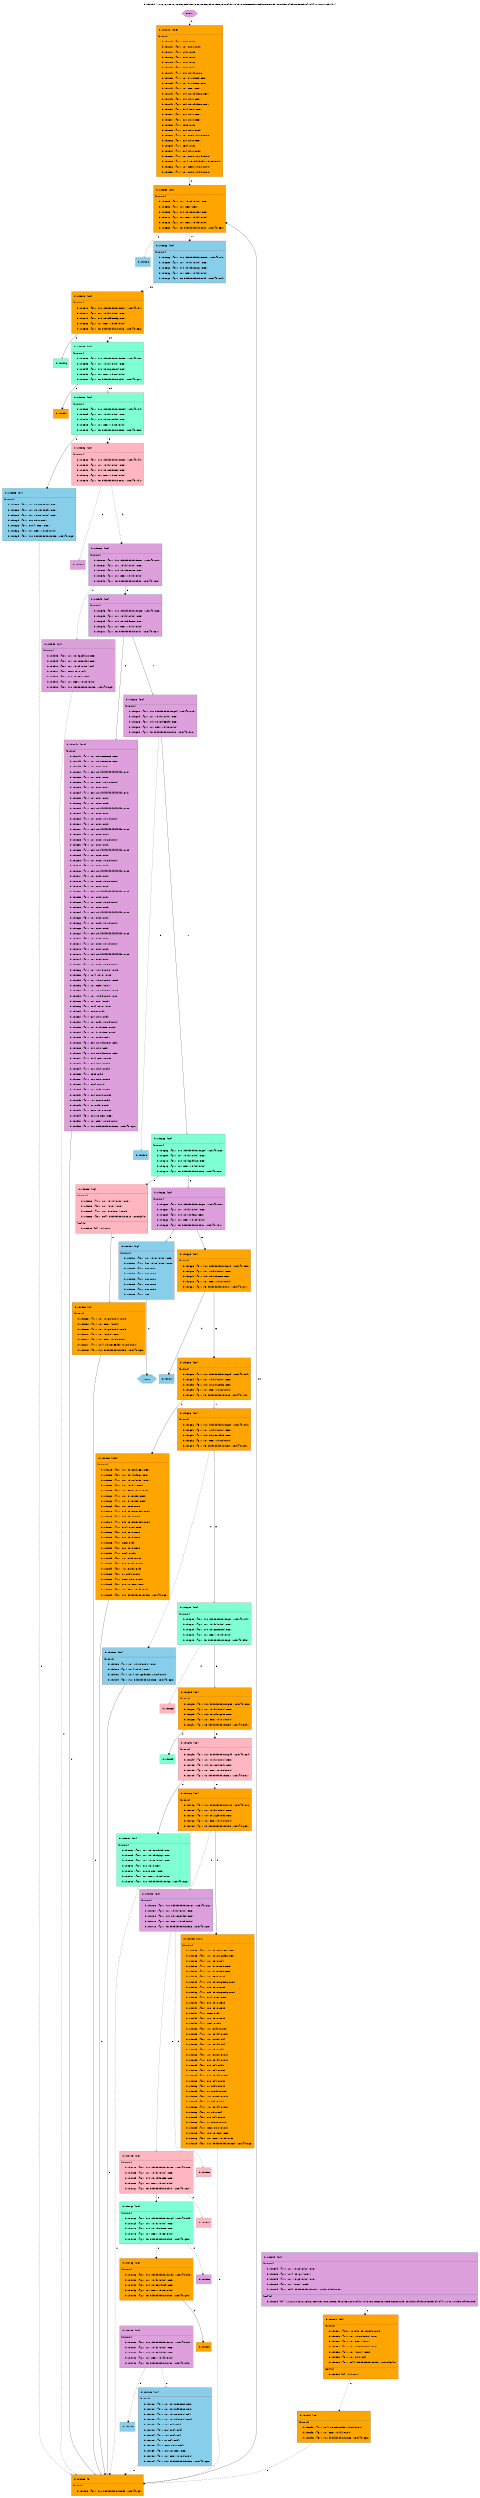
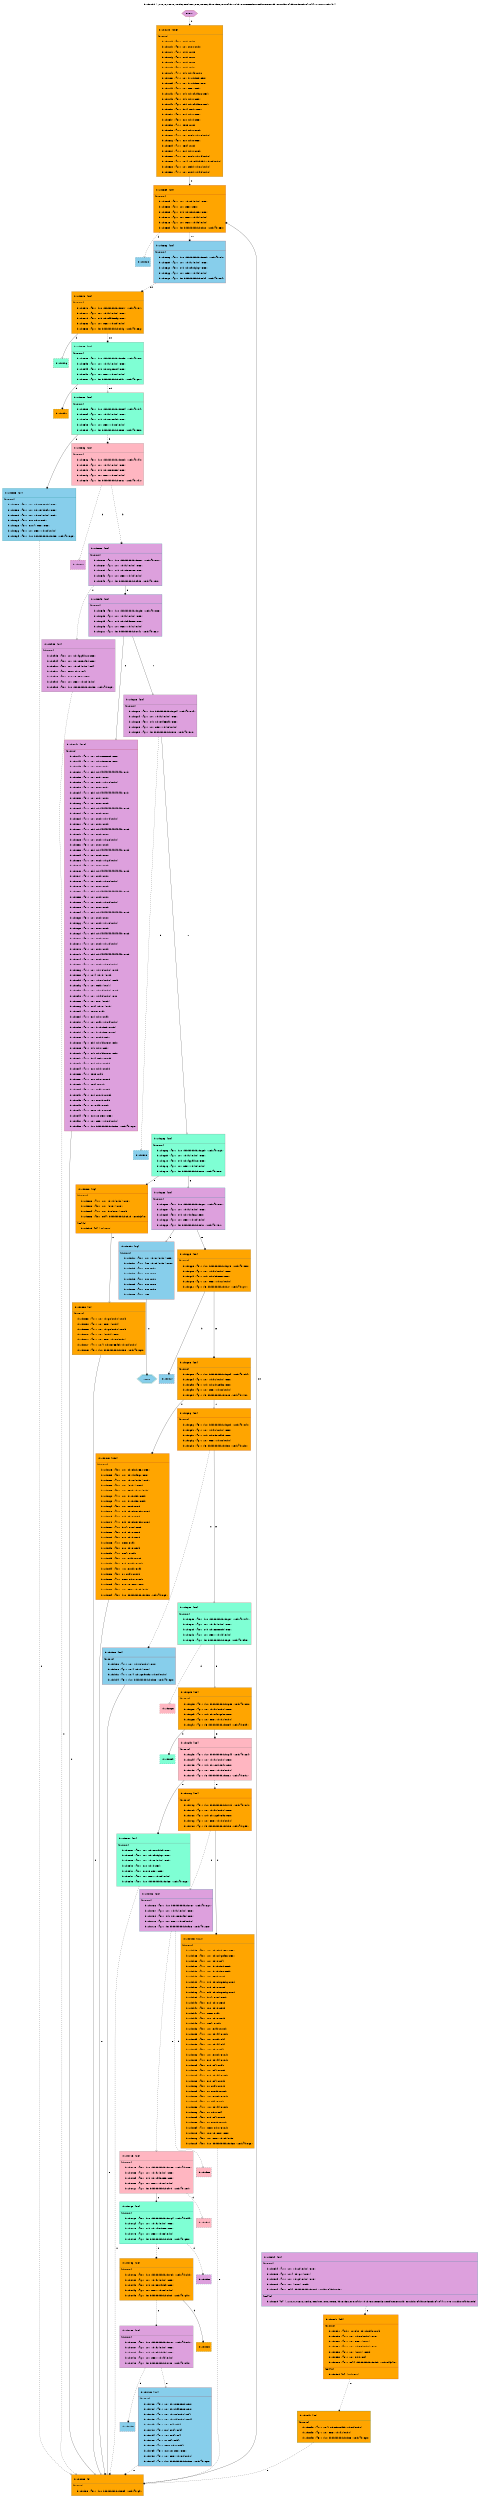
(112, 1209) -> (112, 1209)
none -> (156, 2312)
